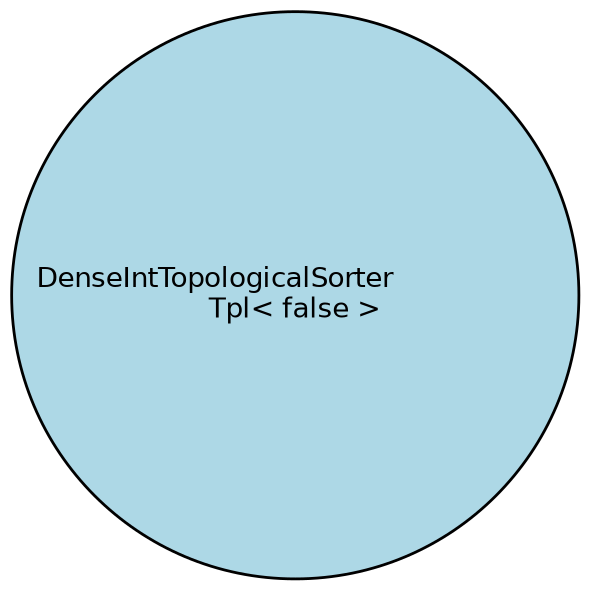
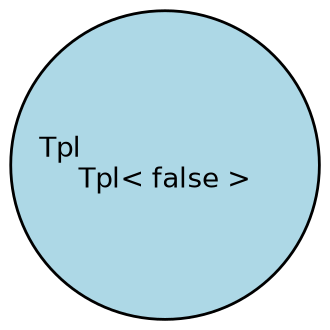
(295, 295) -> (165, 165)
